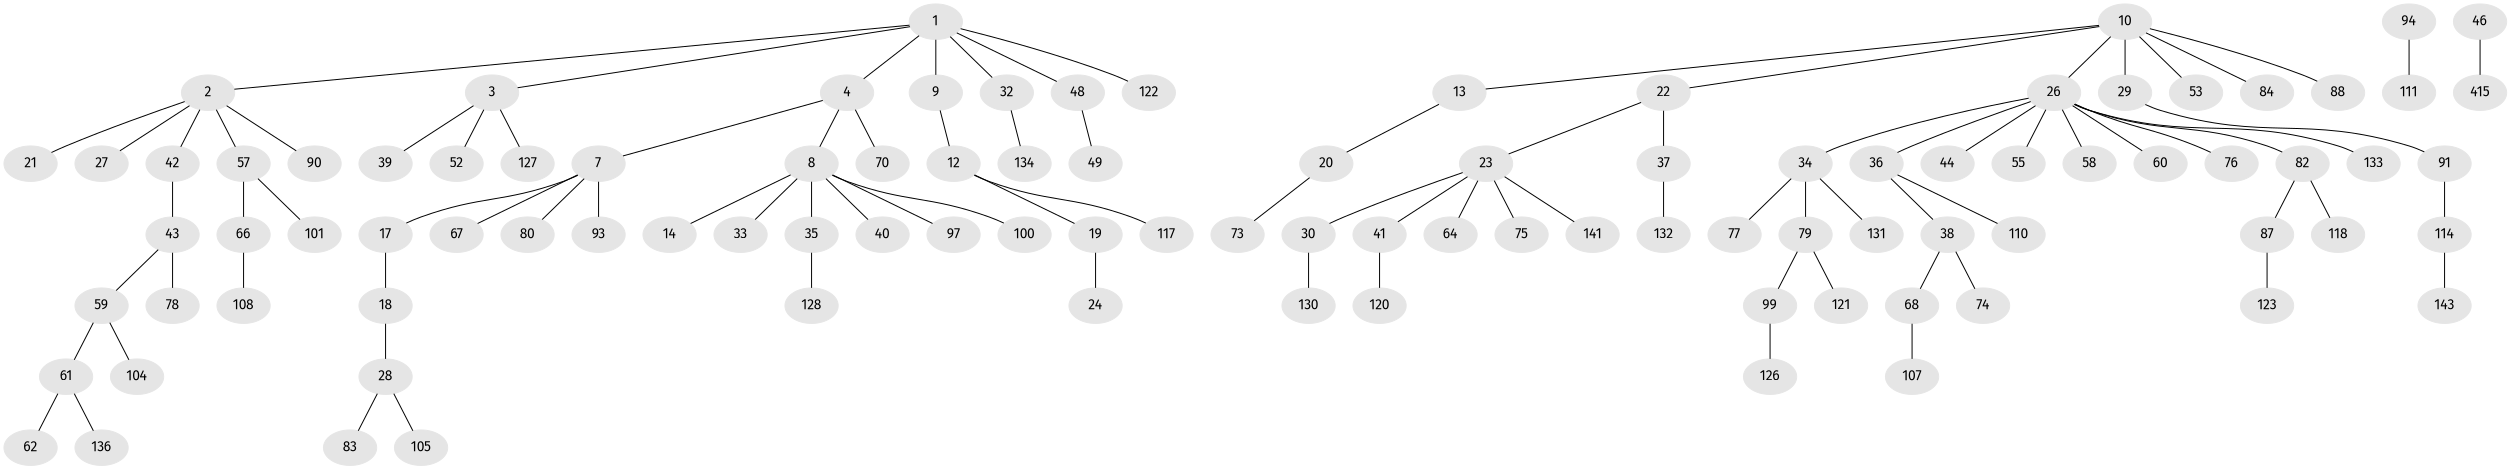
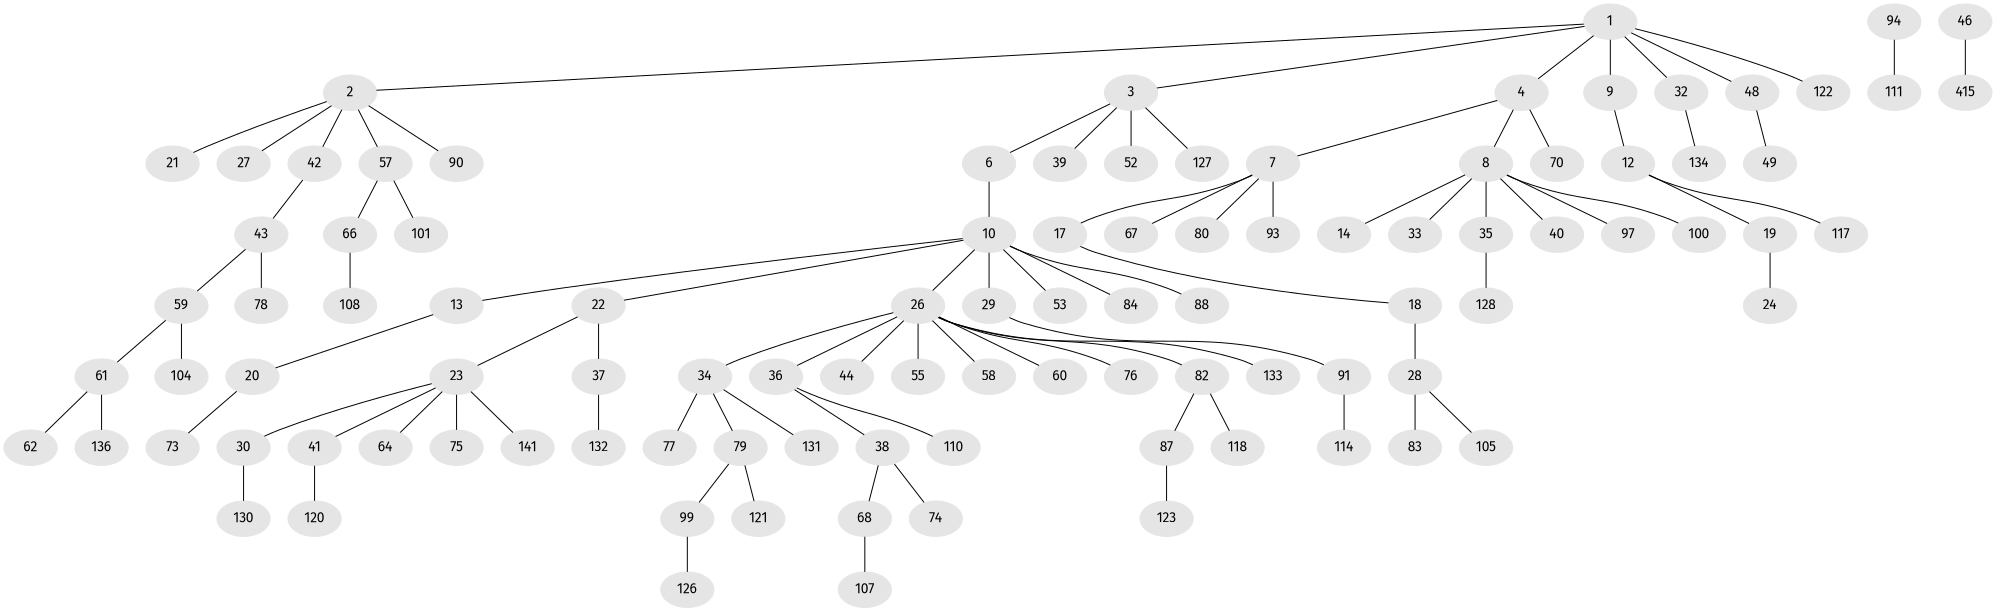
none -> (989, 164)
(2445, 306) -> none
